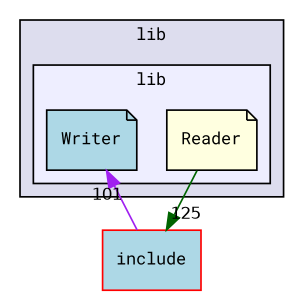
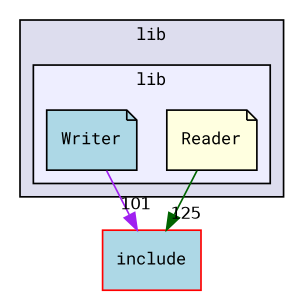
(126, 208) -> (118, 193)
